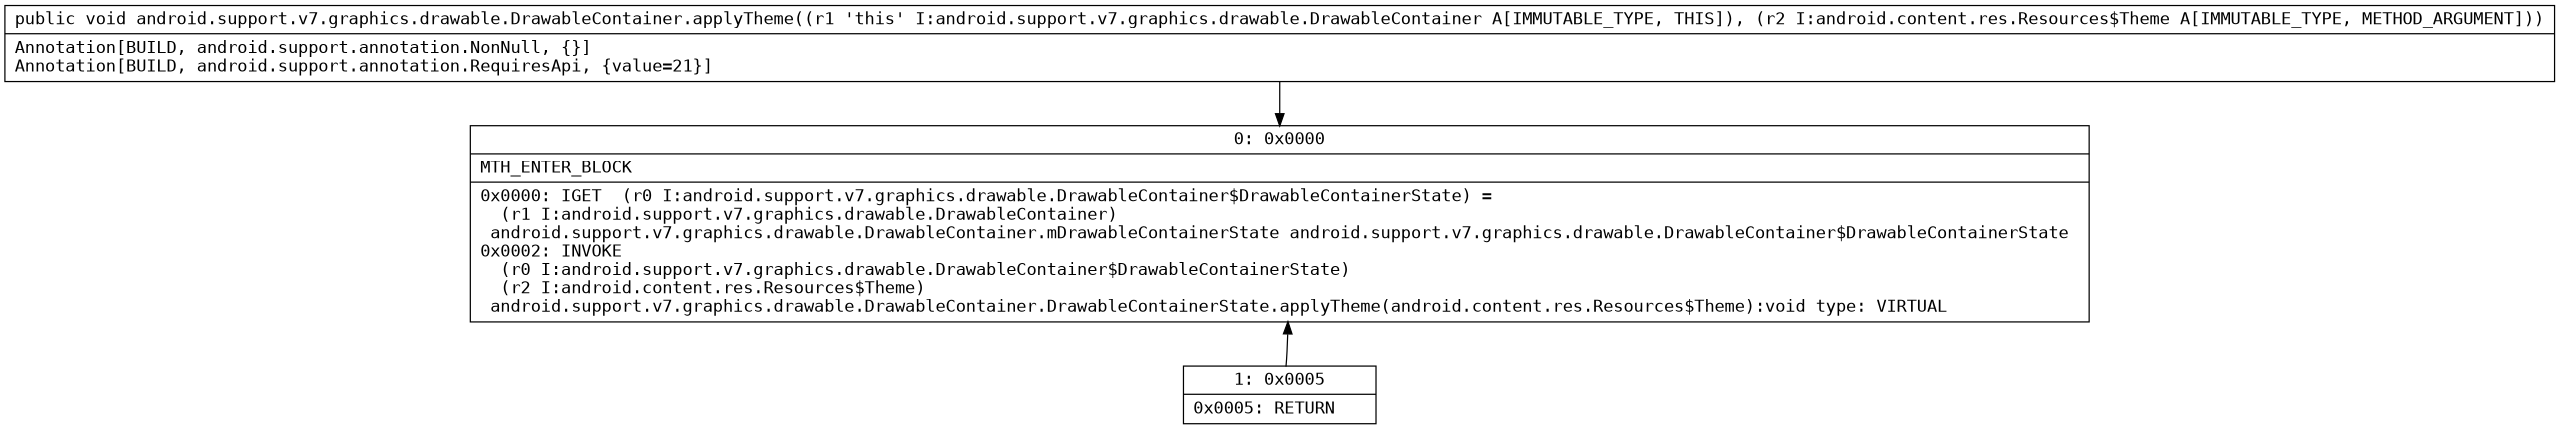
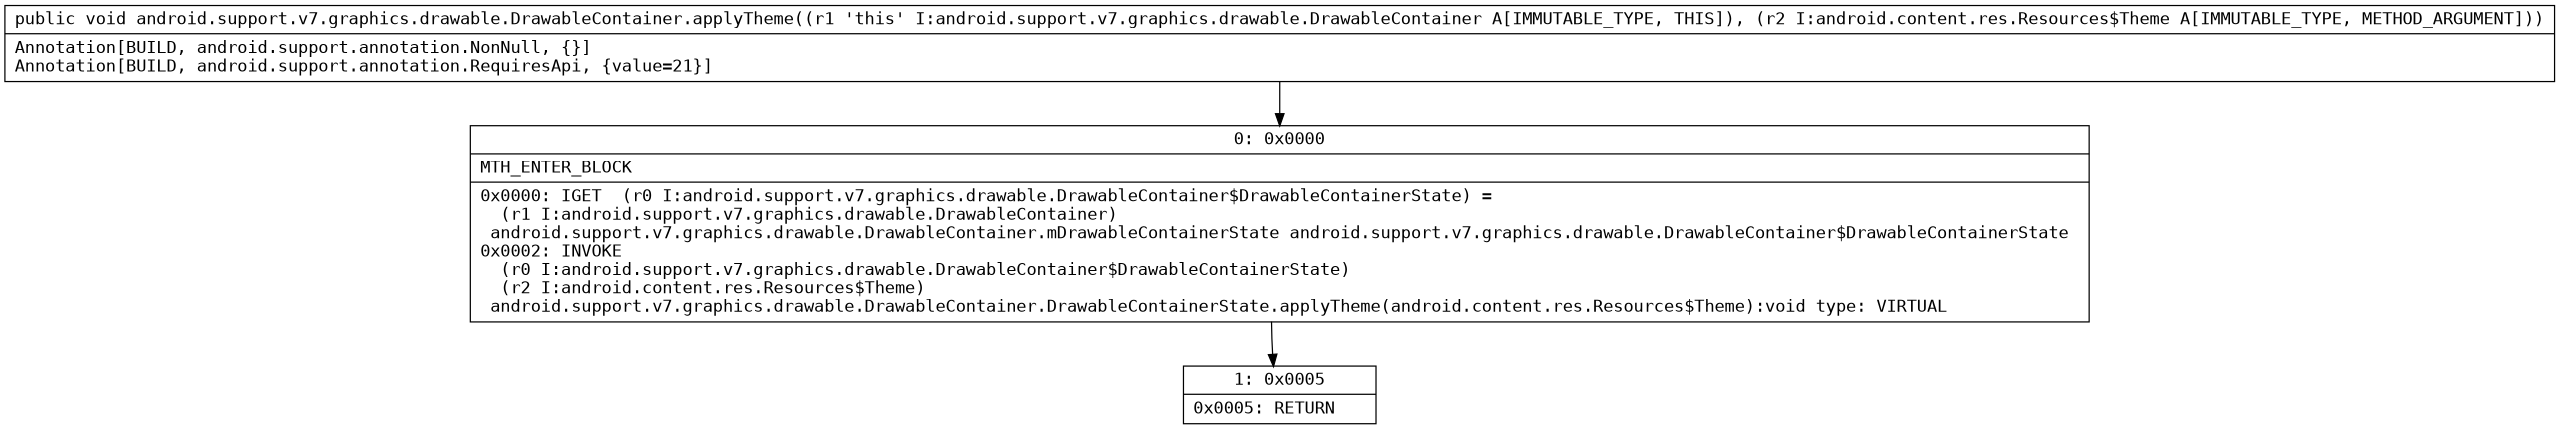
(1287, 350) -> (1272, 338)
